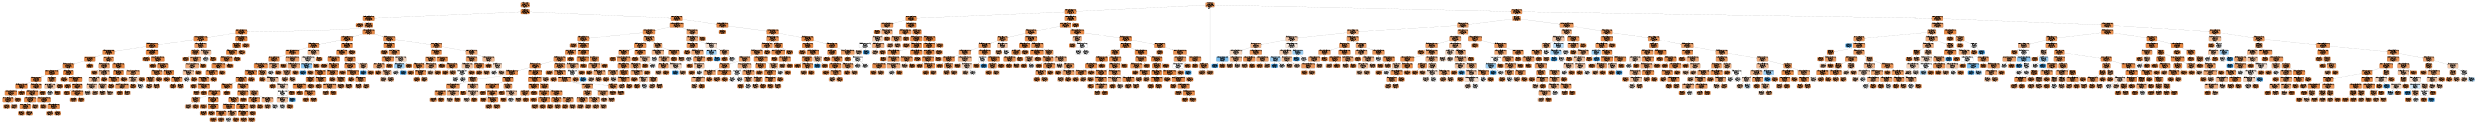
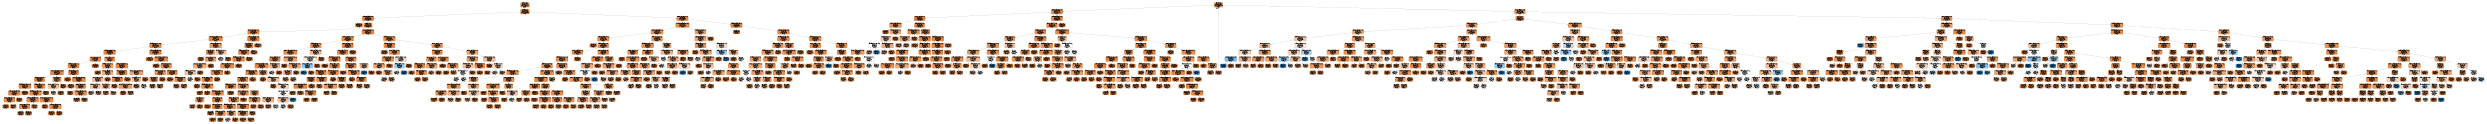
(211, 113) -> none
